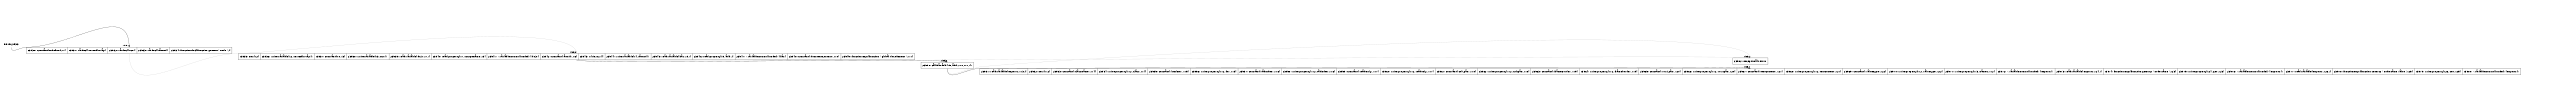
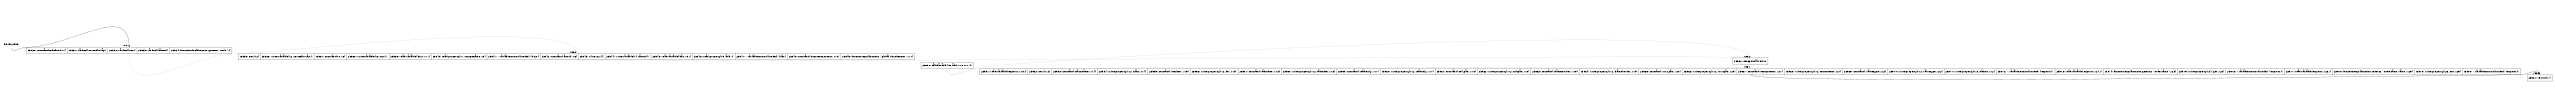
(761, 61) -> none
(1345, 67) -> (1345, 67)
none -> (2540, 78)
